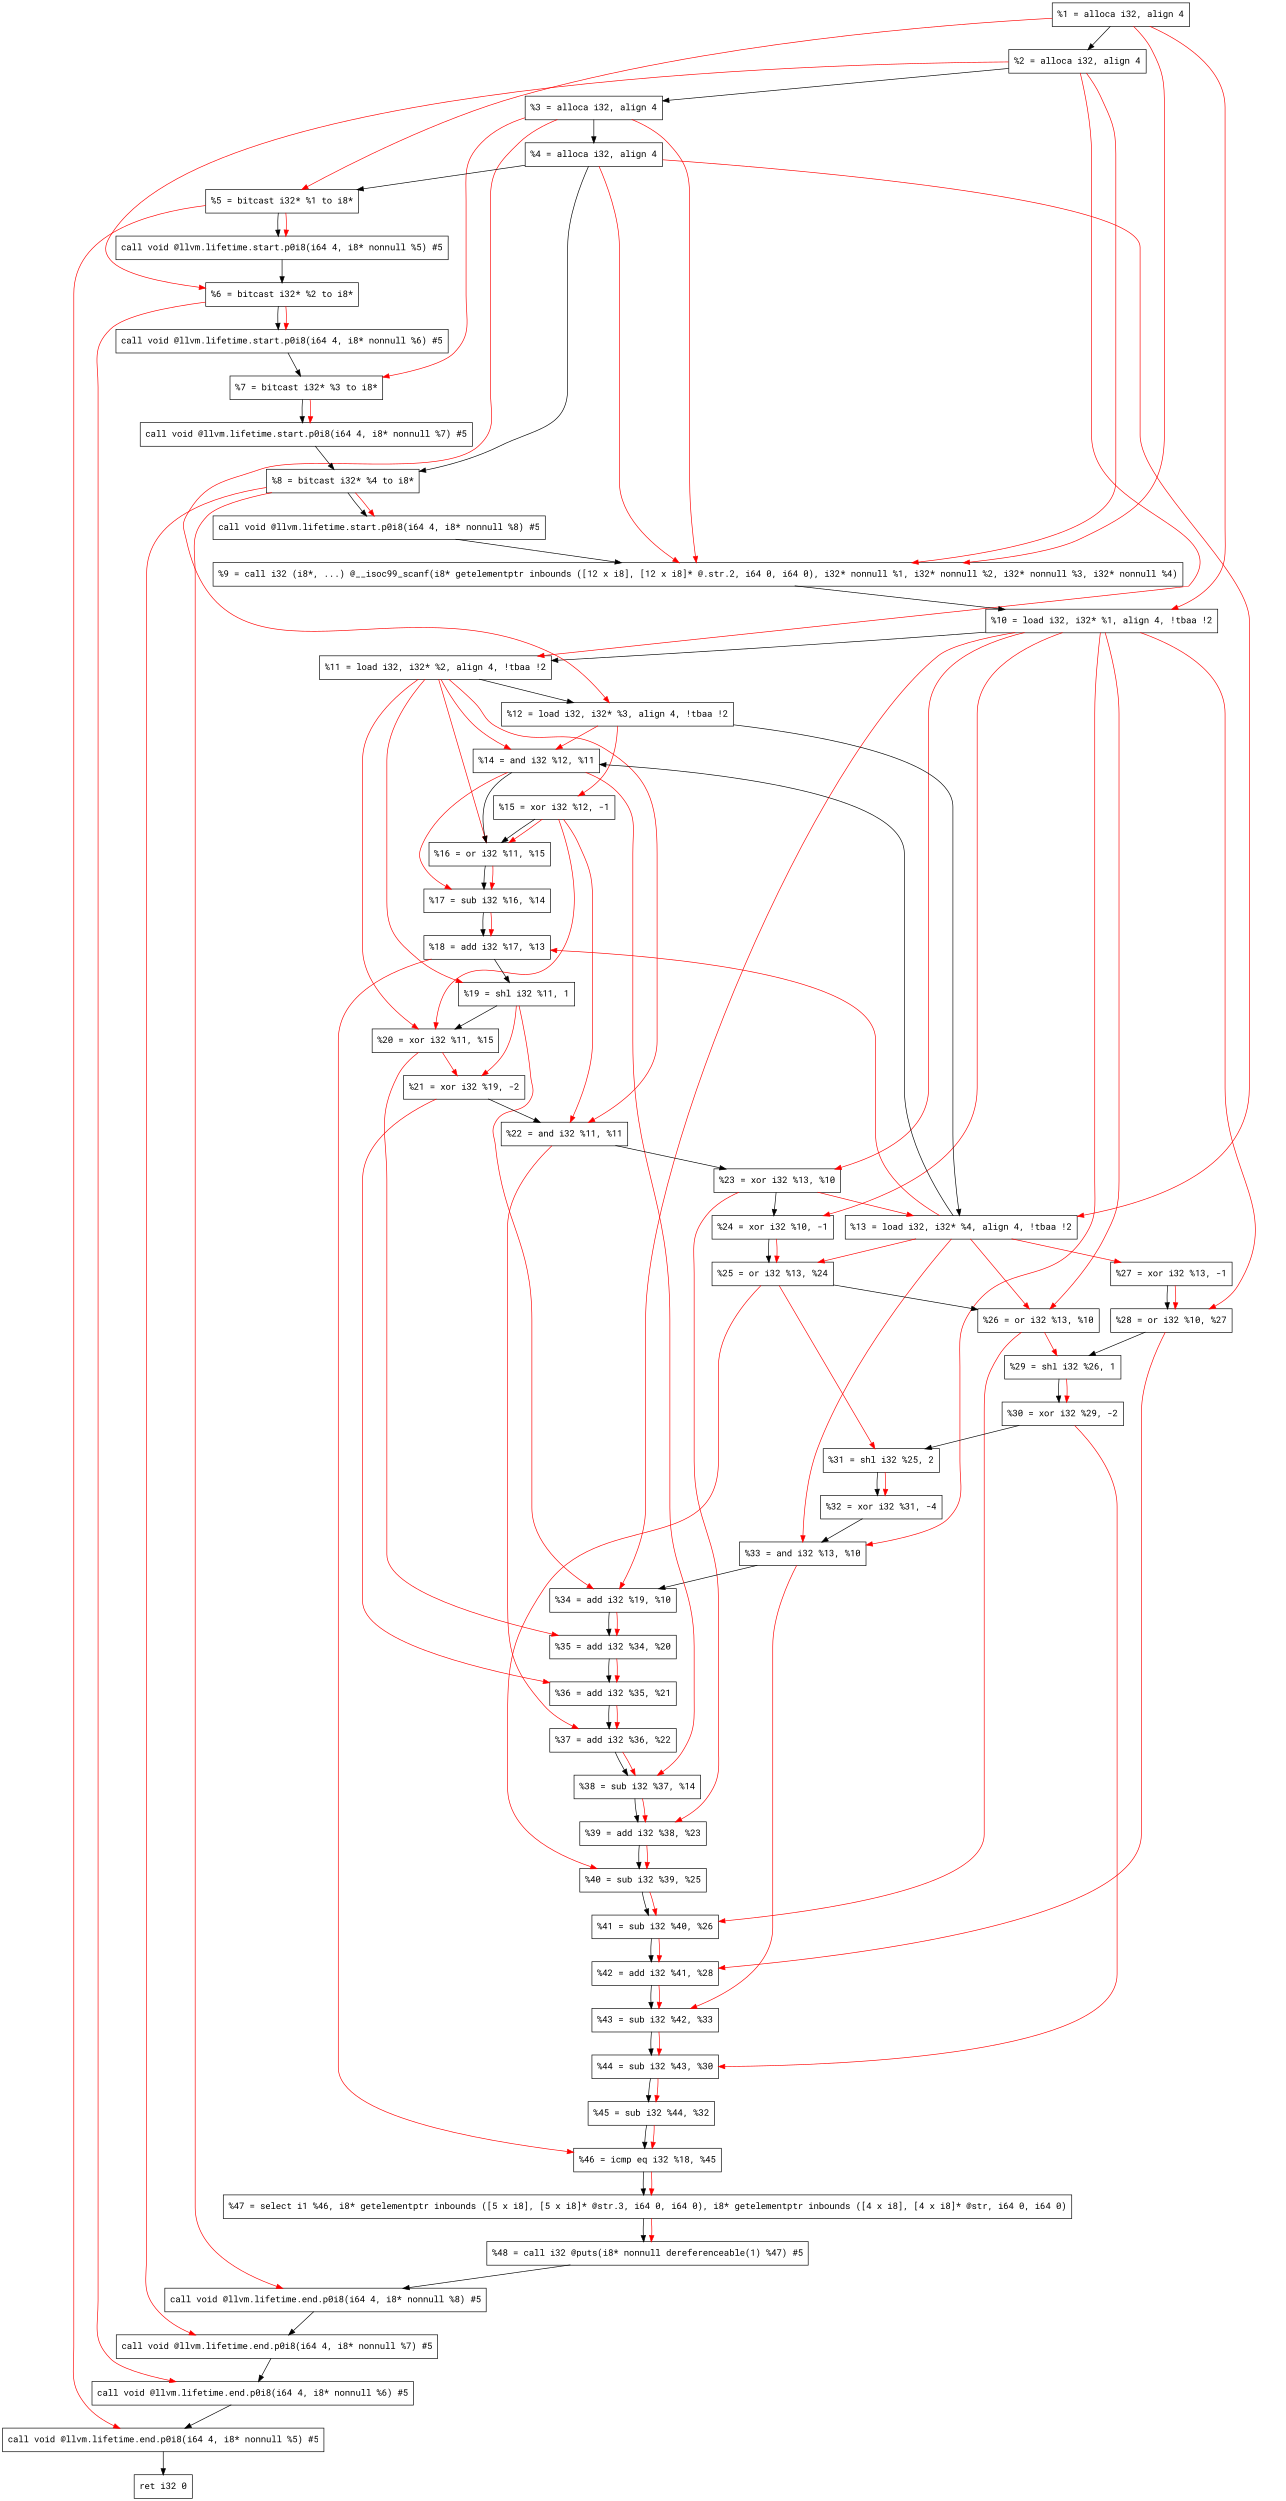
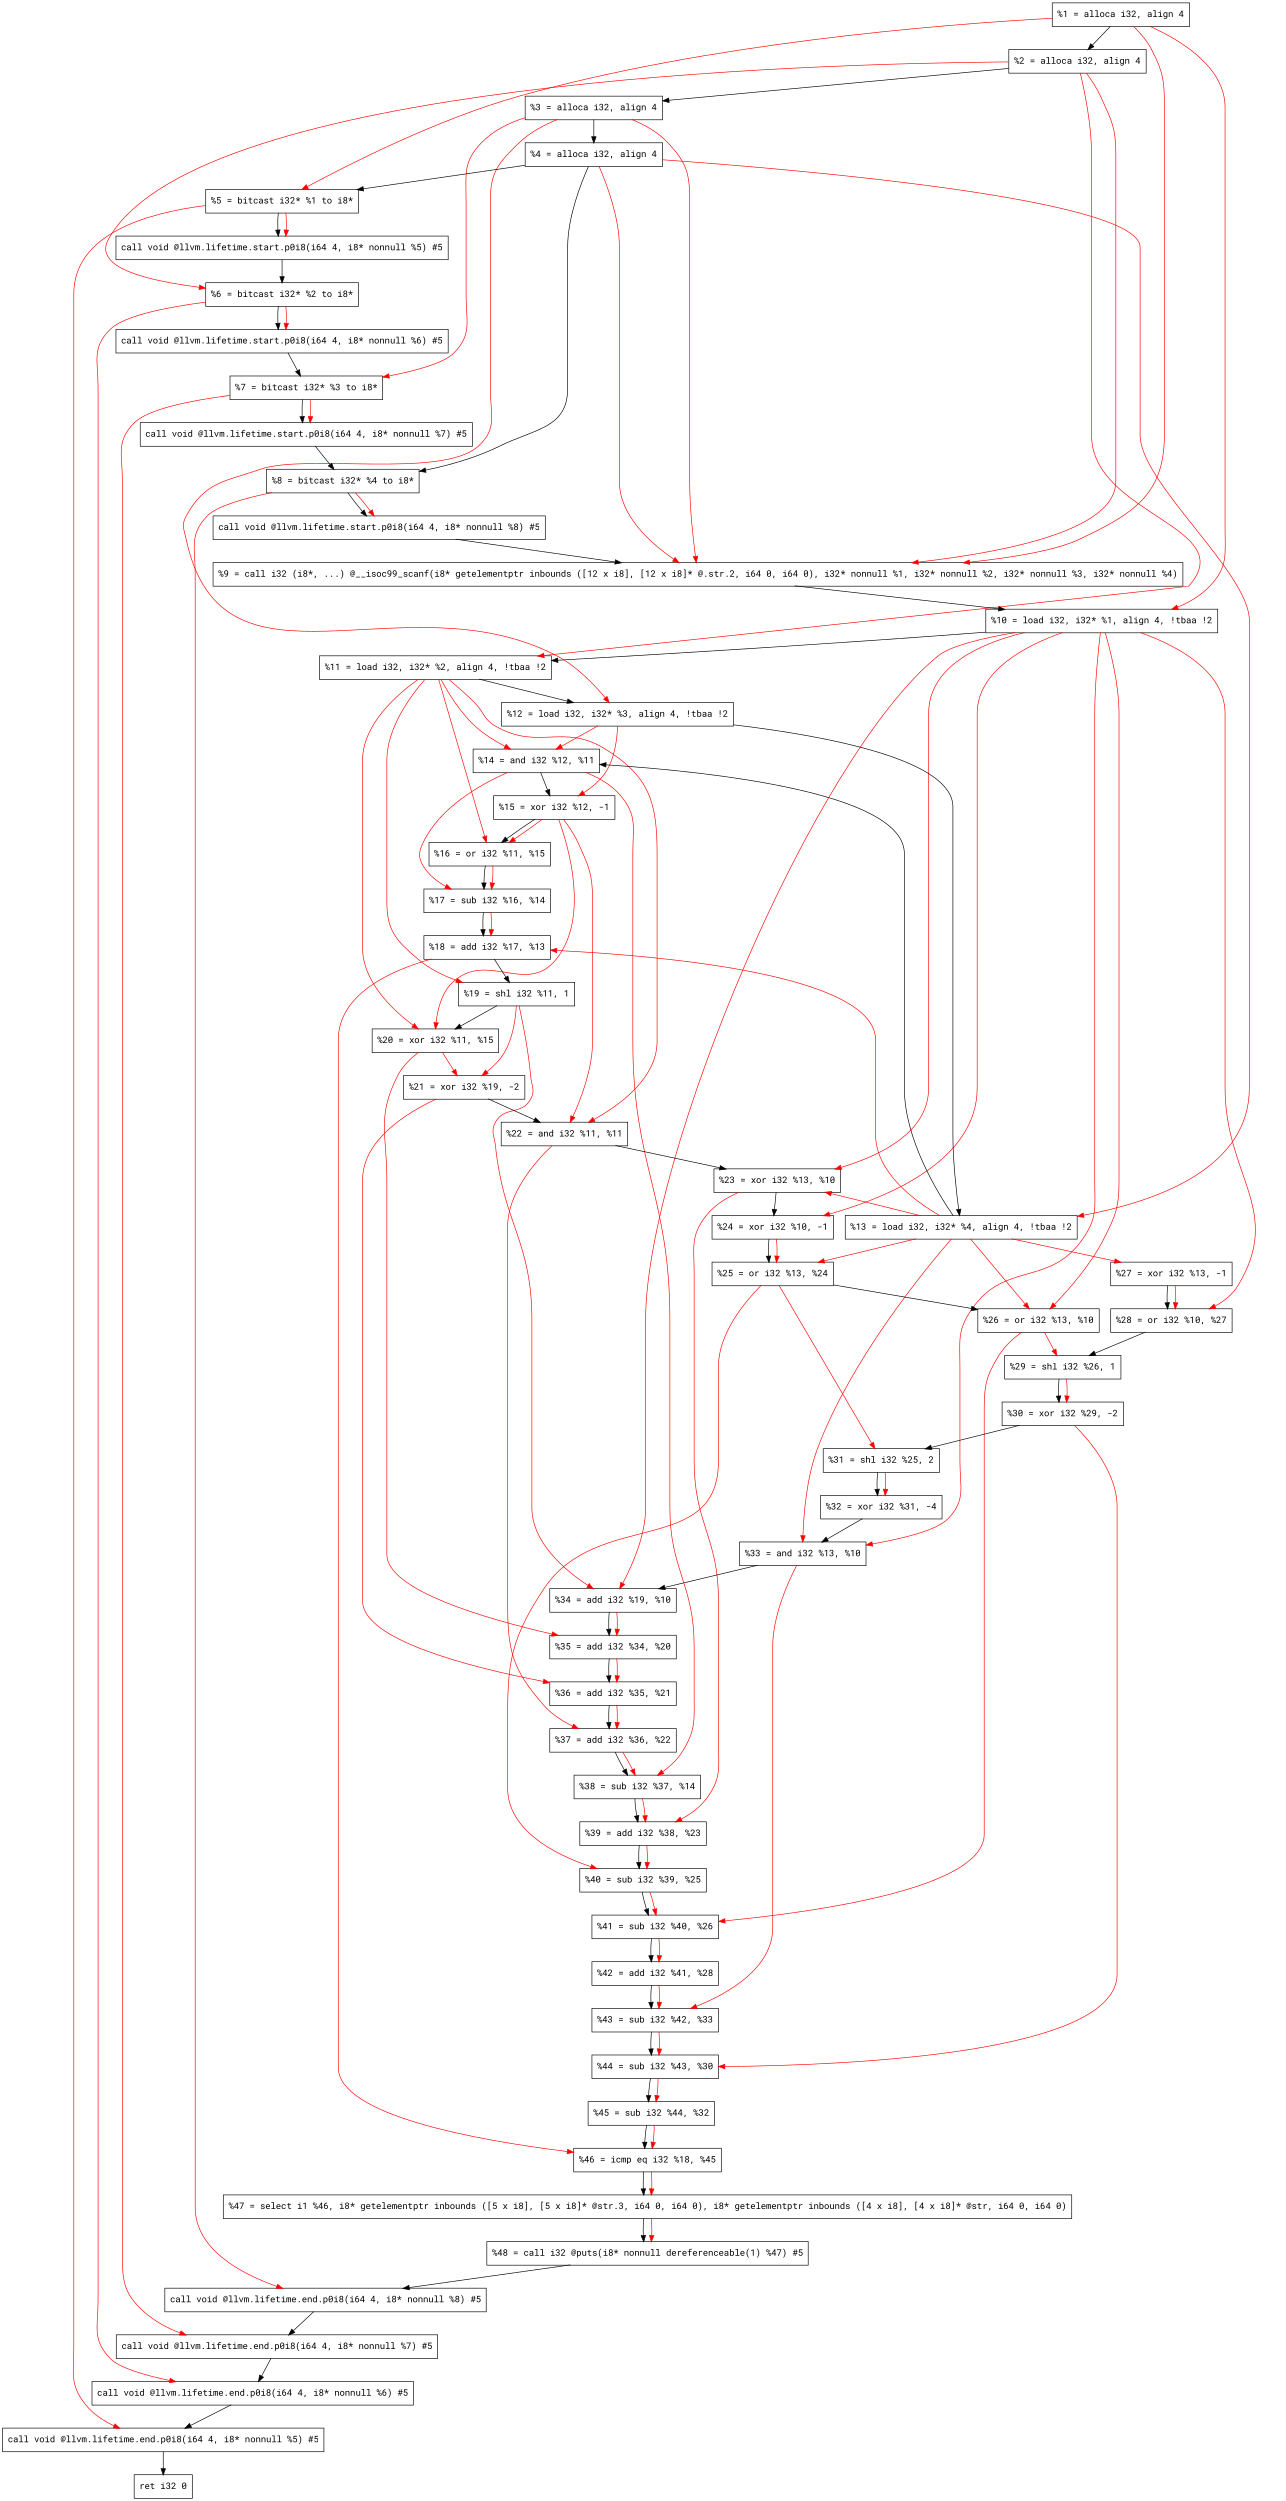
(486, 799) -> (544, 781)
(855, 1202) -> (876, 1205)
(147, 1383) -> (122, 1340)
(1141, 1808) -> none
